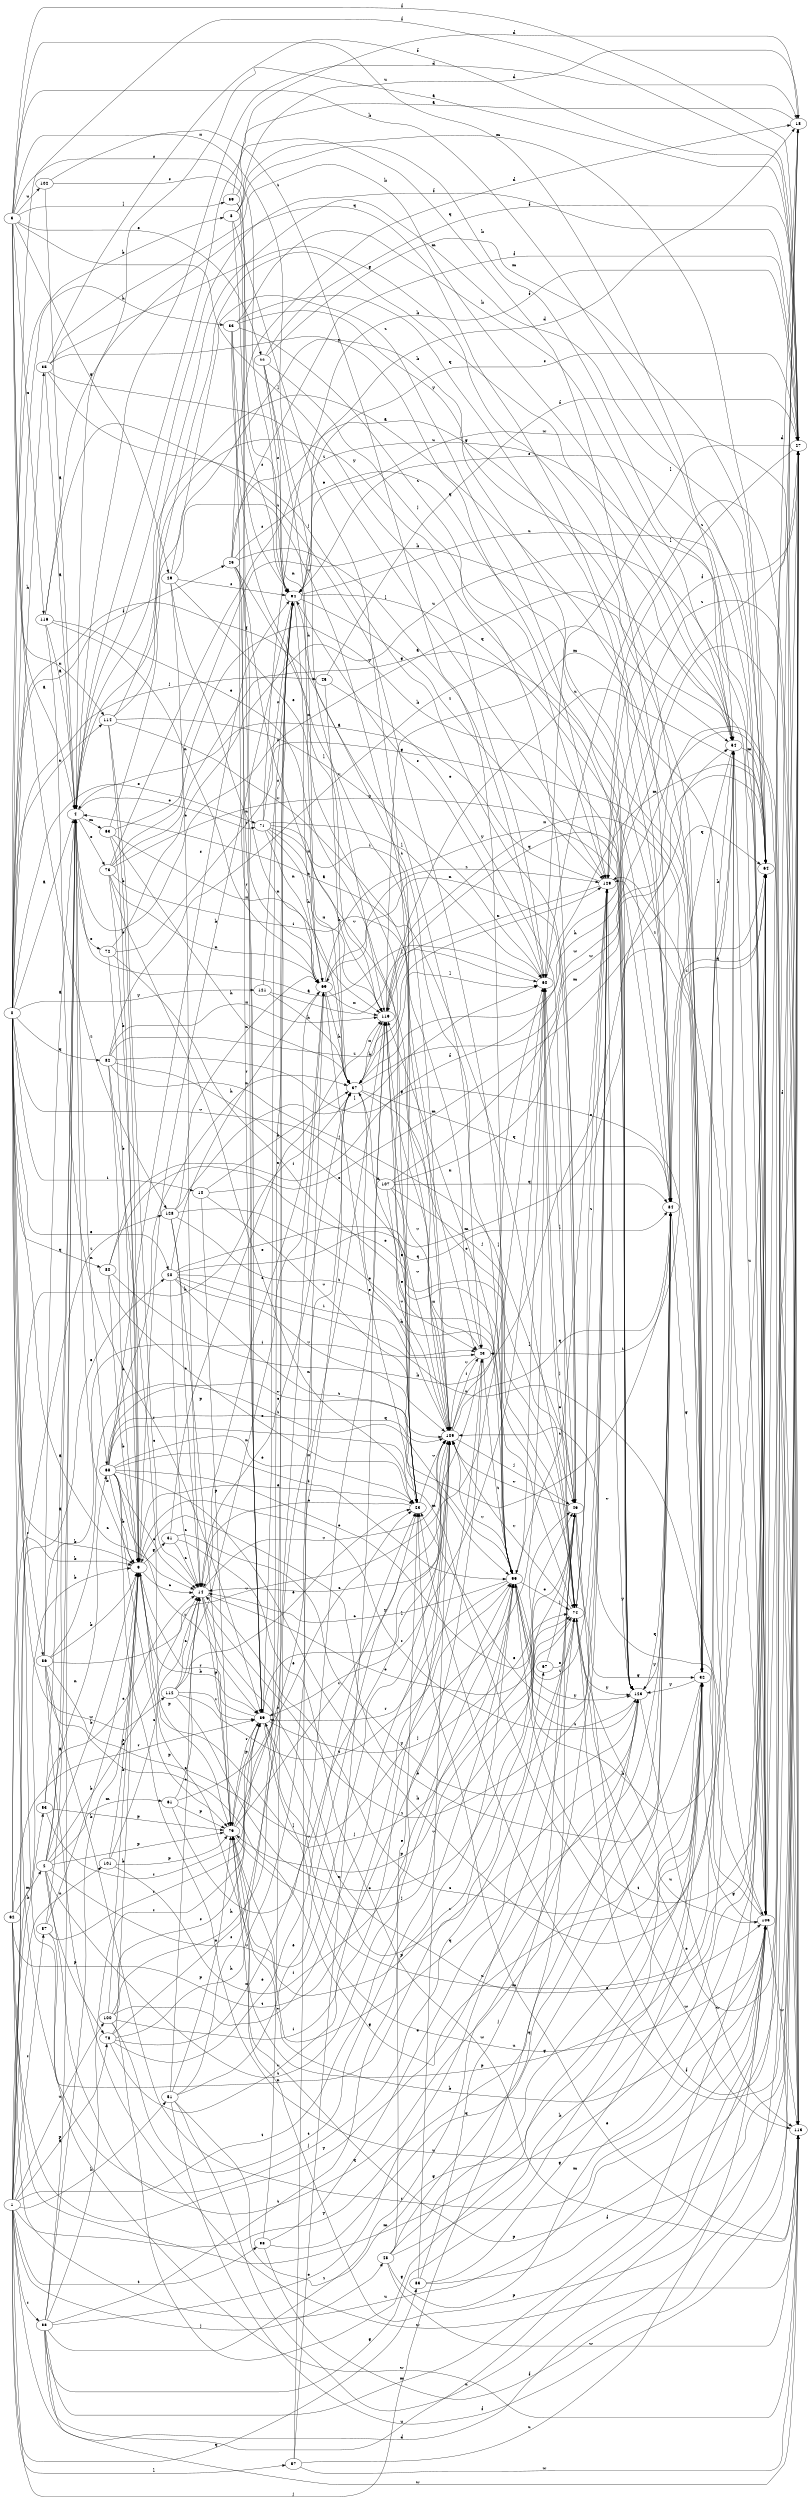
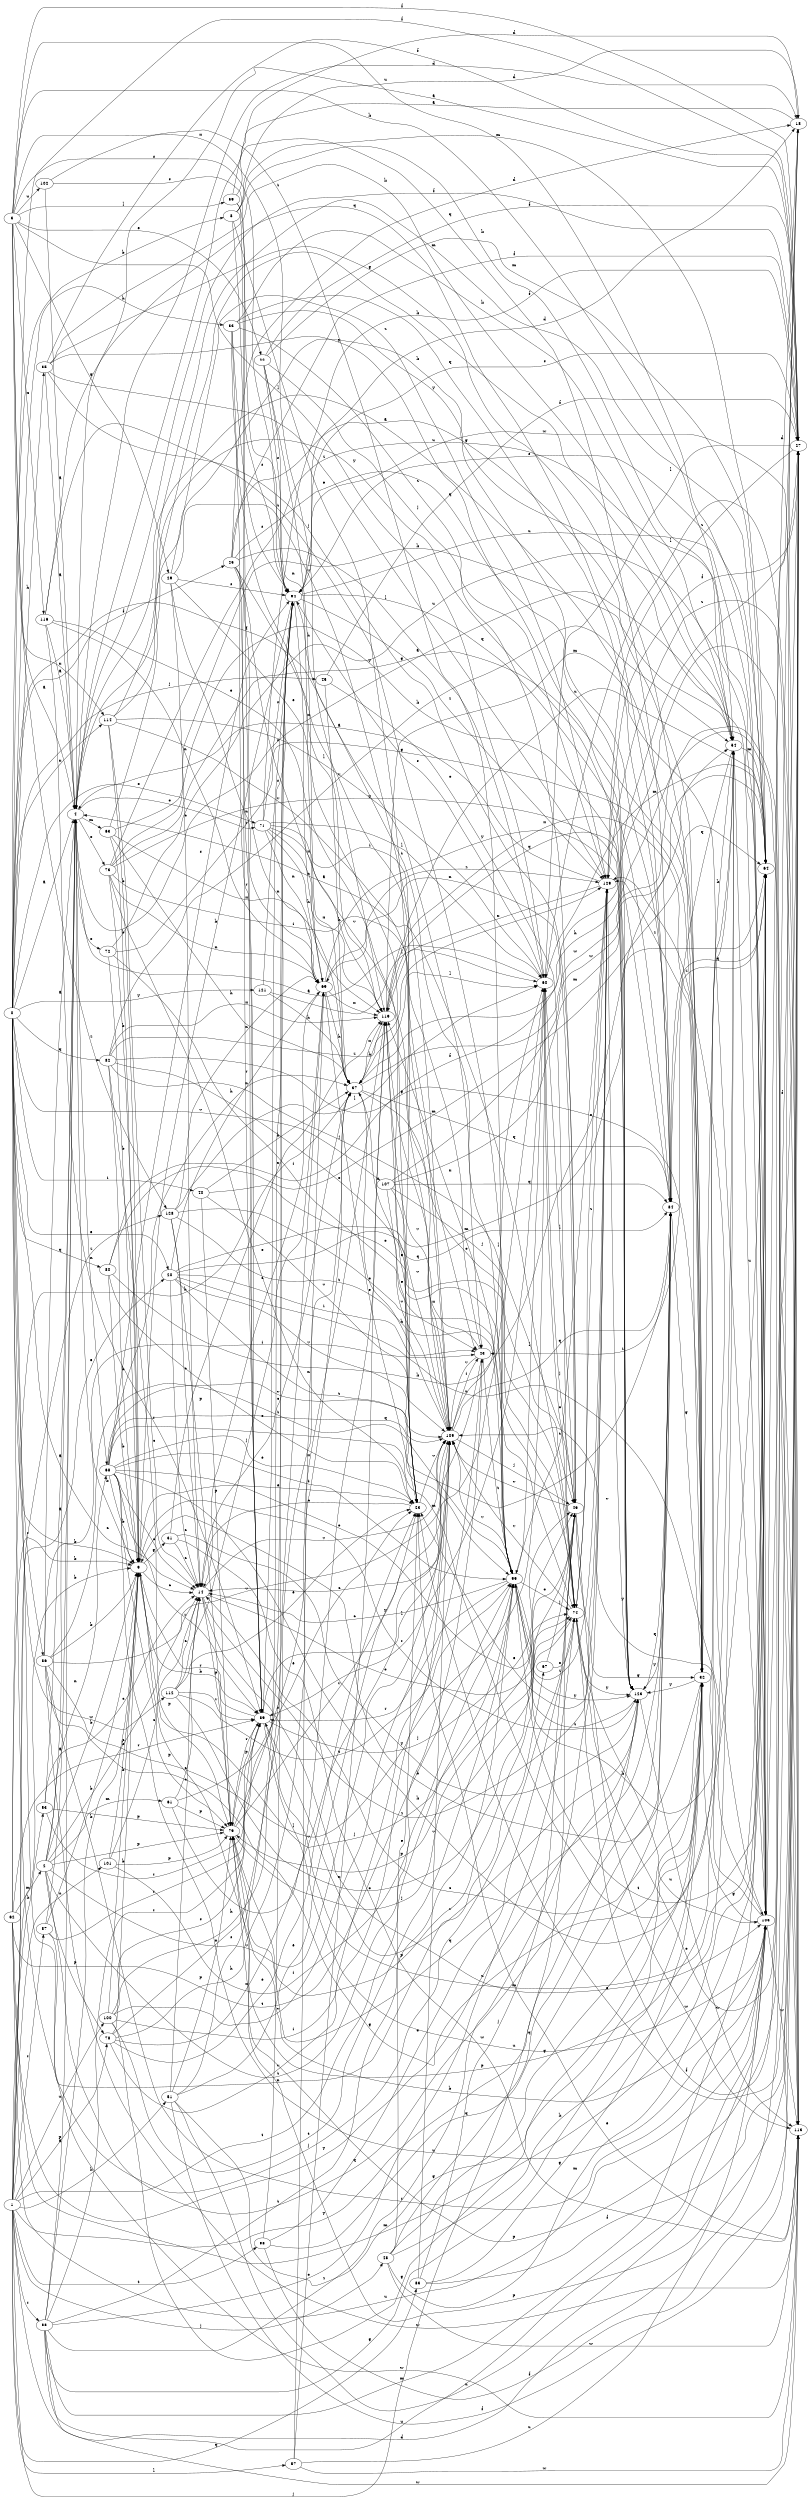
(201, 1193) -> (201, 1193)
(247, 1440) -> (247, 1440)
